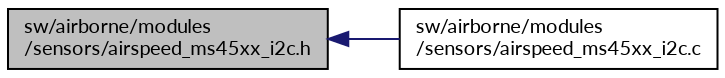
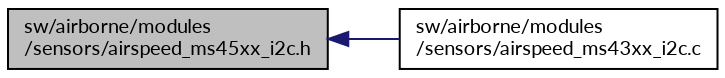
(559, 39) -> (559, 39)
